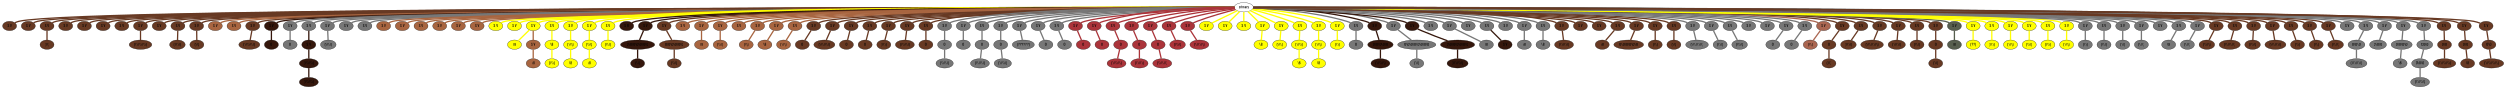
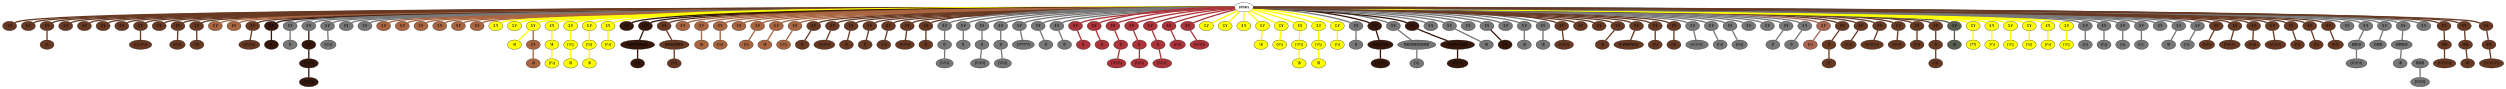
(2425, 45) -> none
